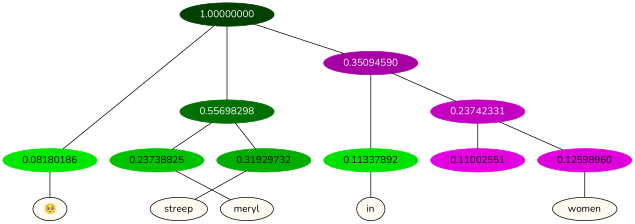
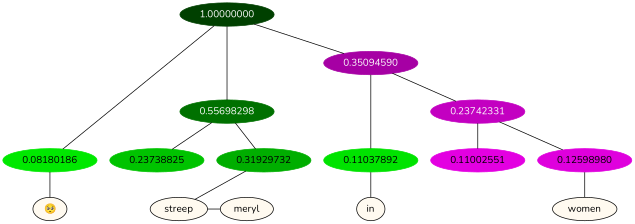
(371, 160) -> (371, 160)
(585, 160) -> (585, 160)
(203, 185) -> (214, 209)
